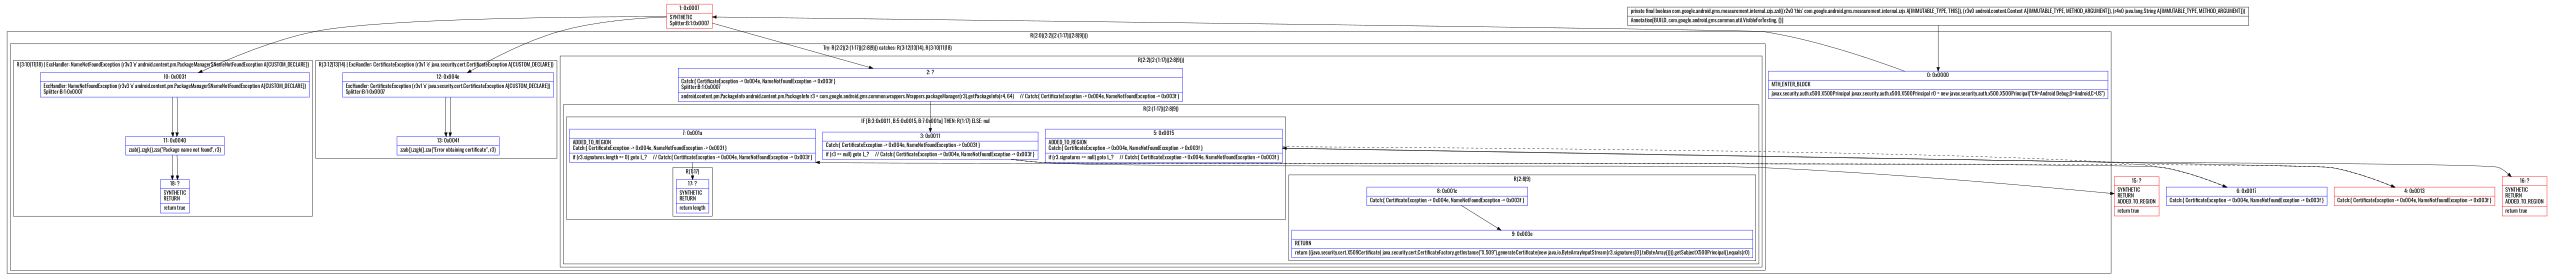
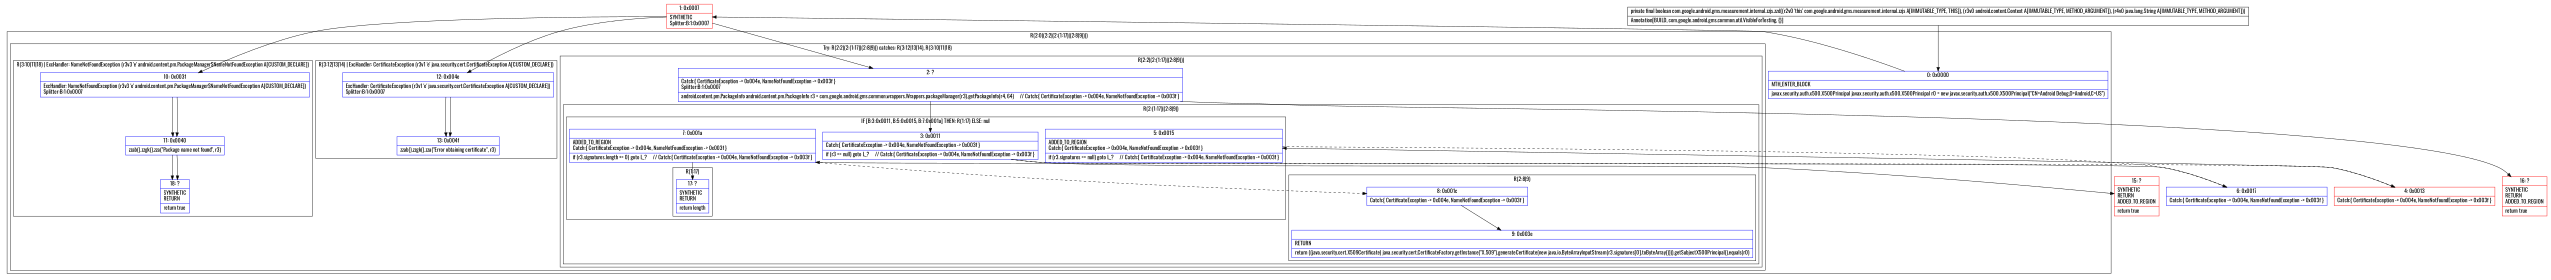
(1897, 159) -> (1847, 115)
none -> (1089, 181)
